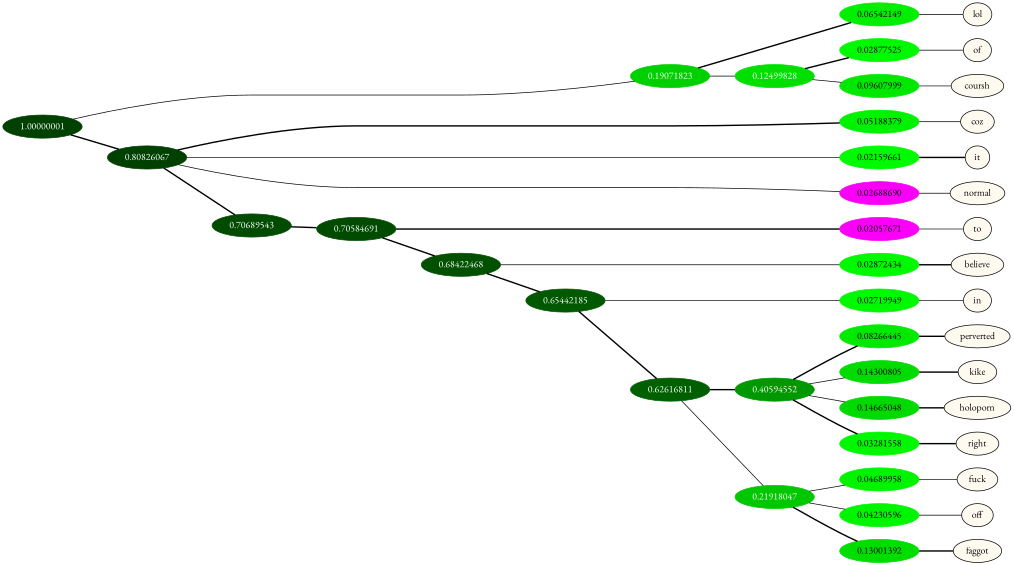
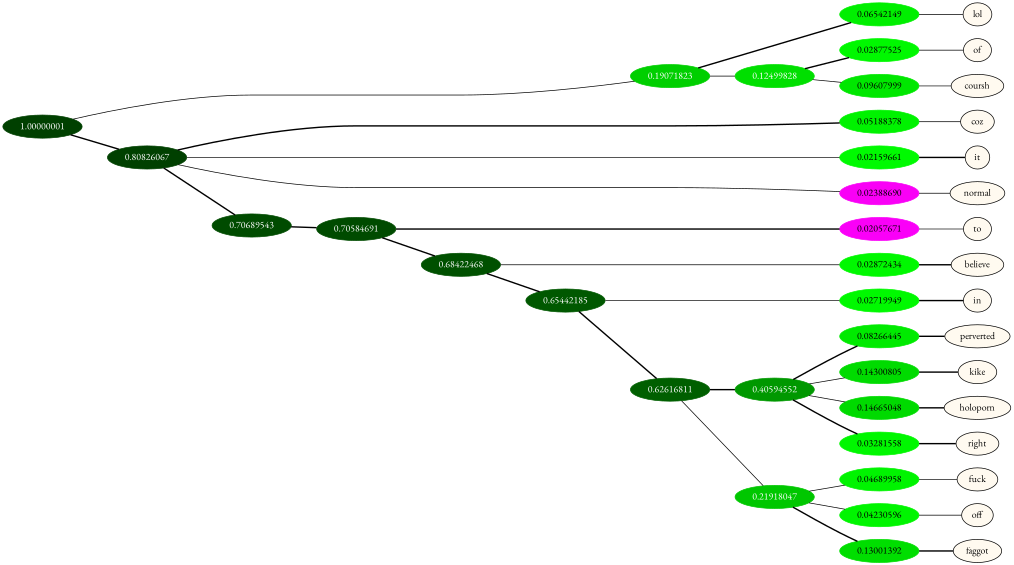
(879, 122) -> (879, 122)
(879, 193) -> (879, 193)
(941, 301) -> (941, 301)
